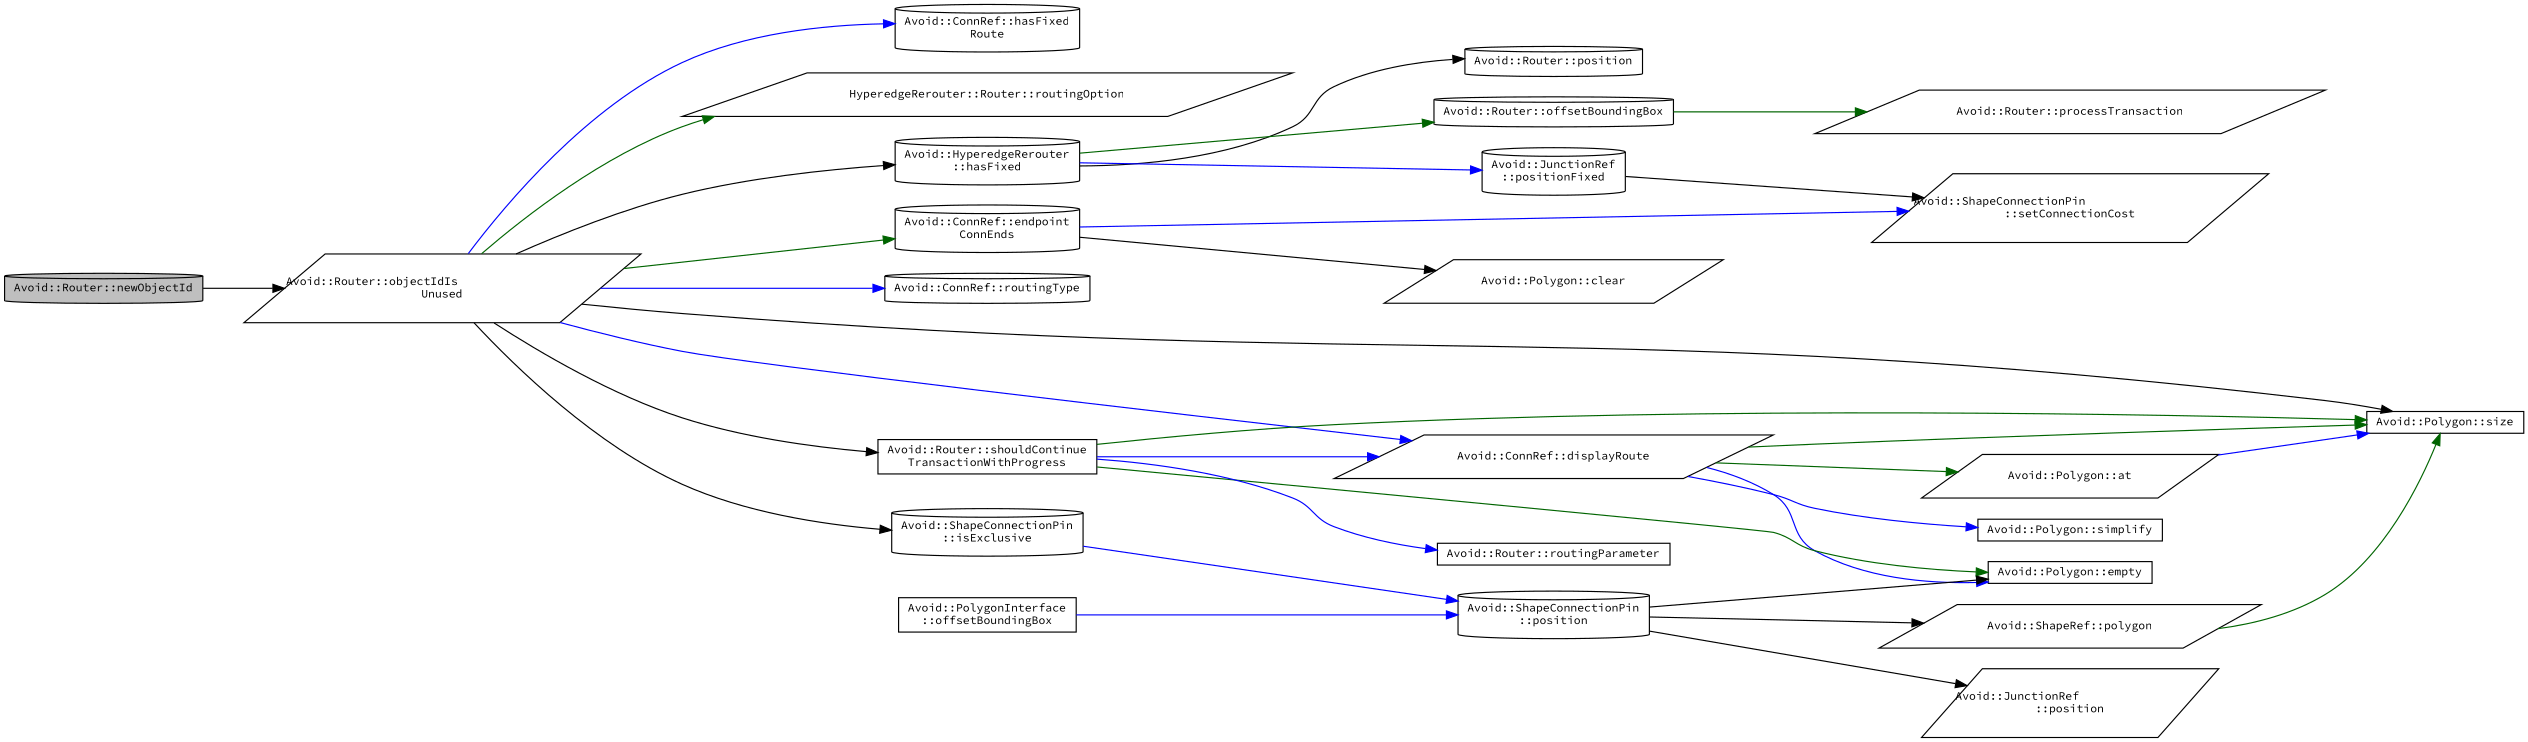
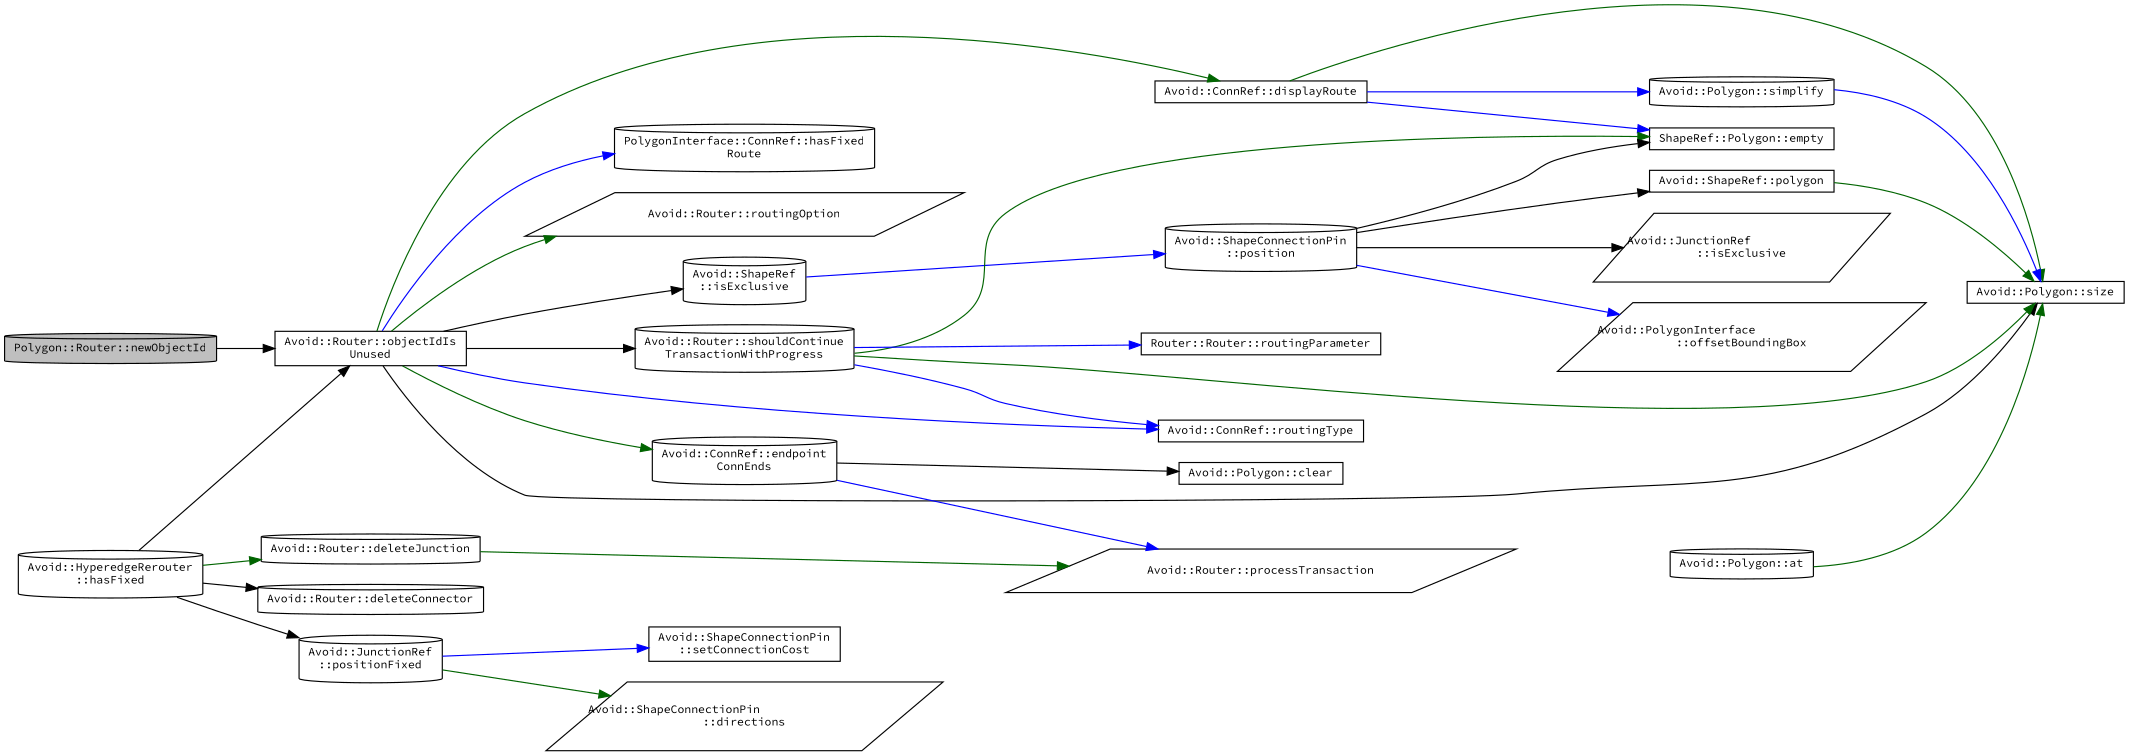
(987, 28) -> (745, 148)
(1554, 61) -> (371, 599)
(987, 95) -> (745, 214)
(1554, 112) -> (371, 549)
none -> (1962, 148)
(1275, 166) -> (232, 616)
(1769, 187) -> (540, 652)
(695, 191) -> (240, 462)
(2070, 208) -> (745, 644)
(1488, 219) -> (992, 513)
(1554, 281) -> (1261, 473)
(104, 288) -> (111, 349)
(442, 288) -> (371, 349)
(987, 288) -> (1261, 431)
(979, 390) -> (728, 48)
(2288, 445) -> (1971, 485)
(987, 457) -> (745, 349)
(1232, 457) -> (999, 402)
(1554, 457) -> (1261, 92)
(1831, 467) -> none
(2070, 476) -> (1742, 564)
(2070, 530) -> (1742, 92)
(987, 532) -> (745, 281)
(1554, 554) -> (1261, 344)
(2070, 572) -> (1742, 139)
(987, 615) -> (1742, 337)
(1261, 615) -> (1482, 289)
(2070, 626) -> (1742, 181)
(2070, 703) -> (1742, 248)
none -> (745, 716)
